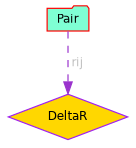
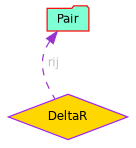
(68, 56) -> (43, 70)
